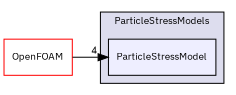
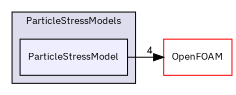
(85, 57) -> (142, 57)
